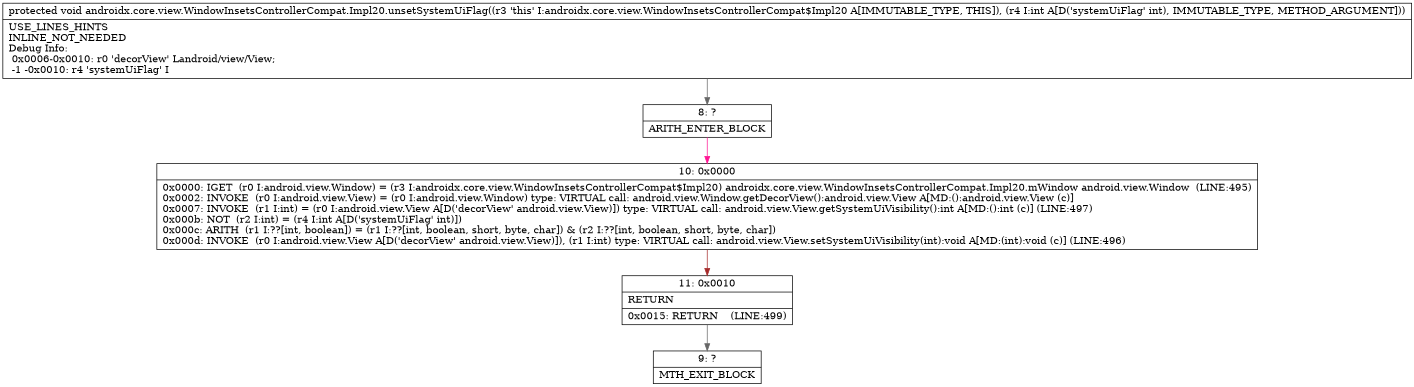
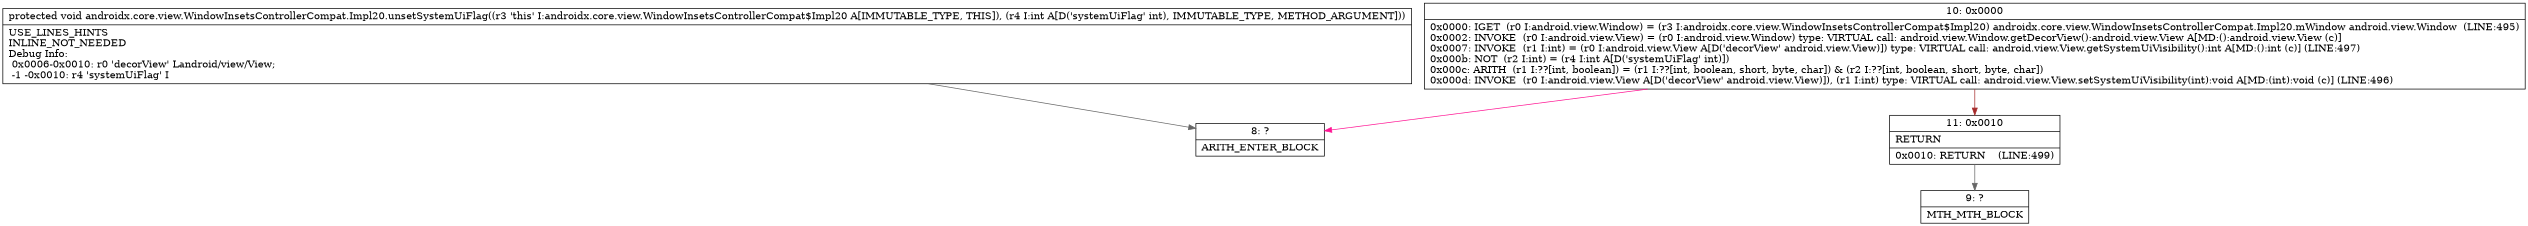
(707, 147) -> (1490, 109)
(707, 316) -> (1975, 156)
(707, 375) -> (1975, 215)
